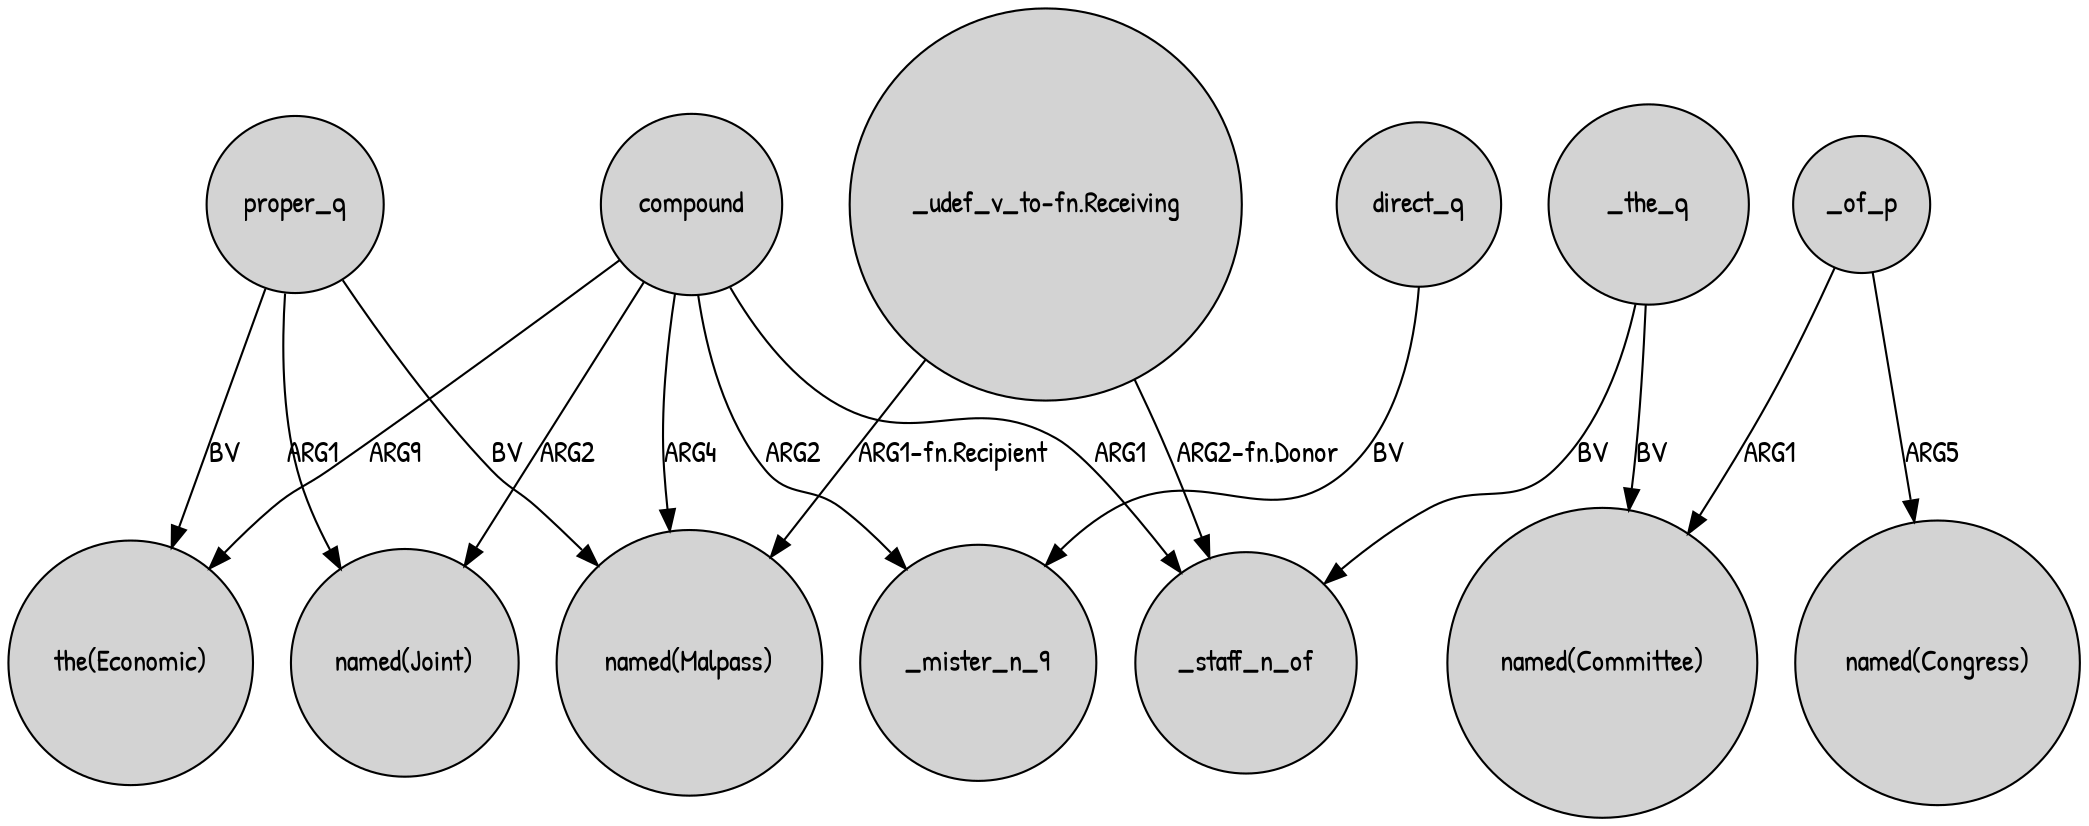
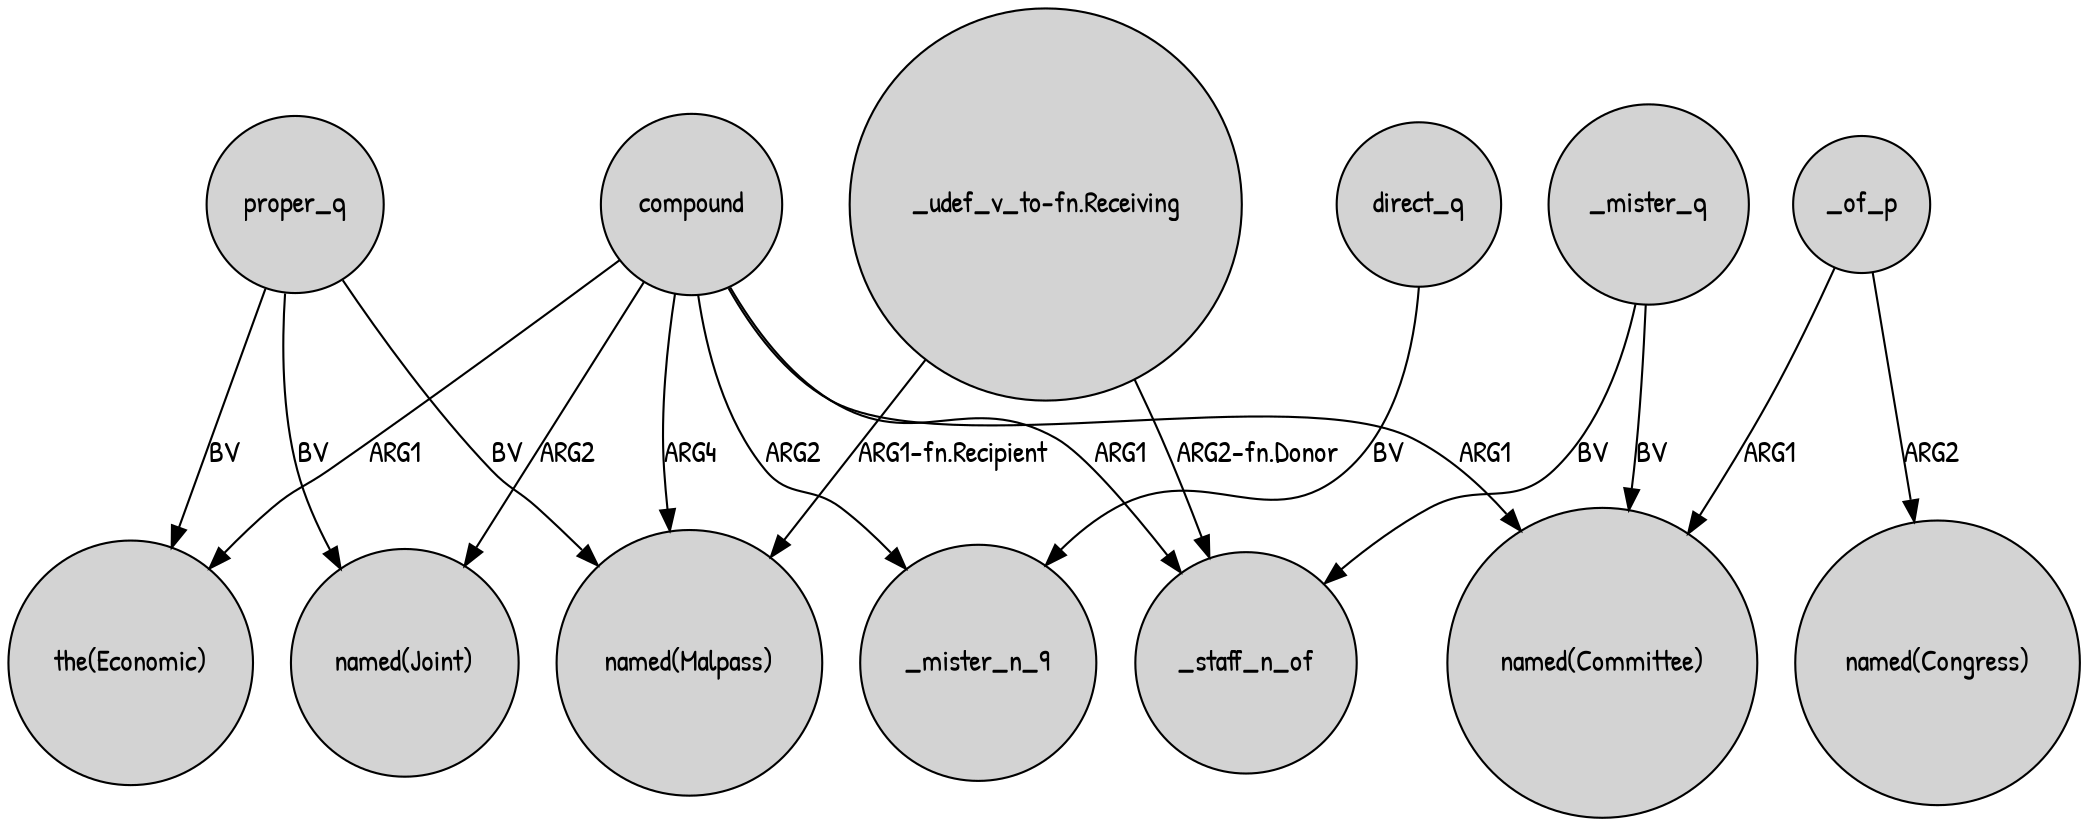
(1649, 205) -> (1649, 205)
none -> (1105, 422)
(313, 454) -> (313, 454)
(395, 454) -> (395, 454)
(1932, 454) -> (1932, 454)
